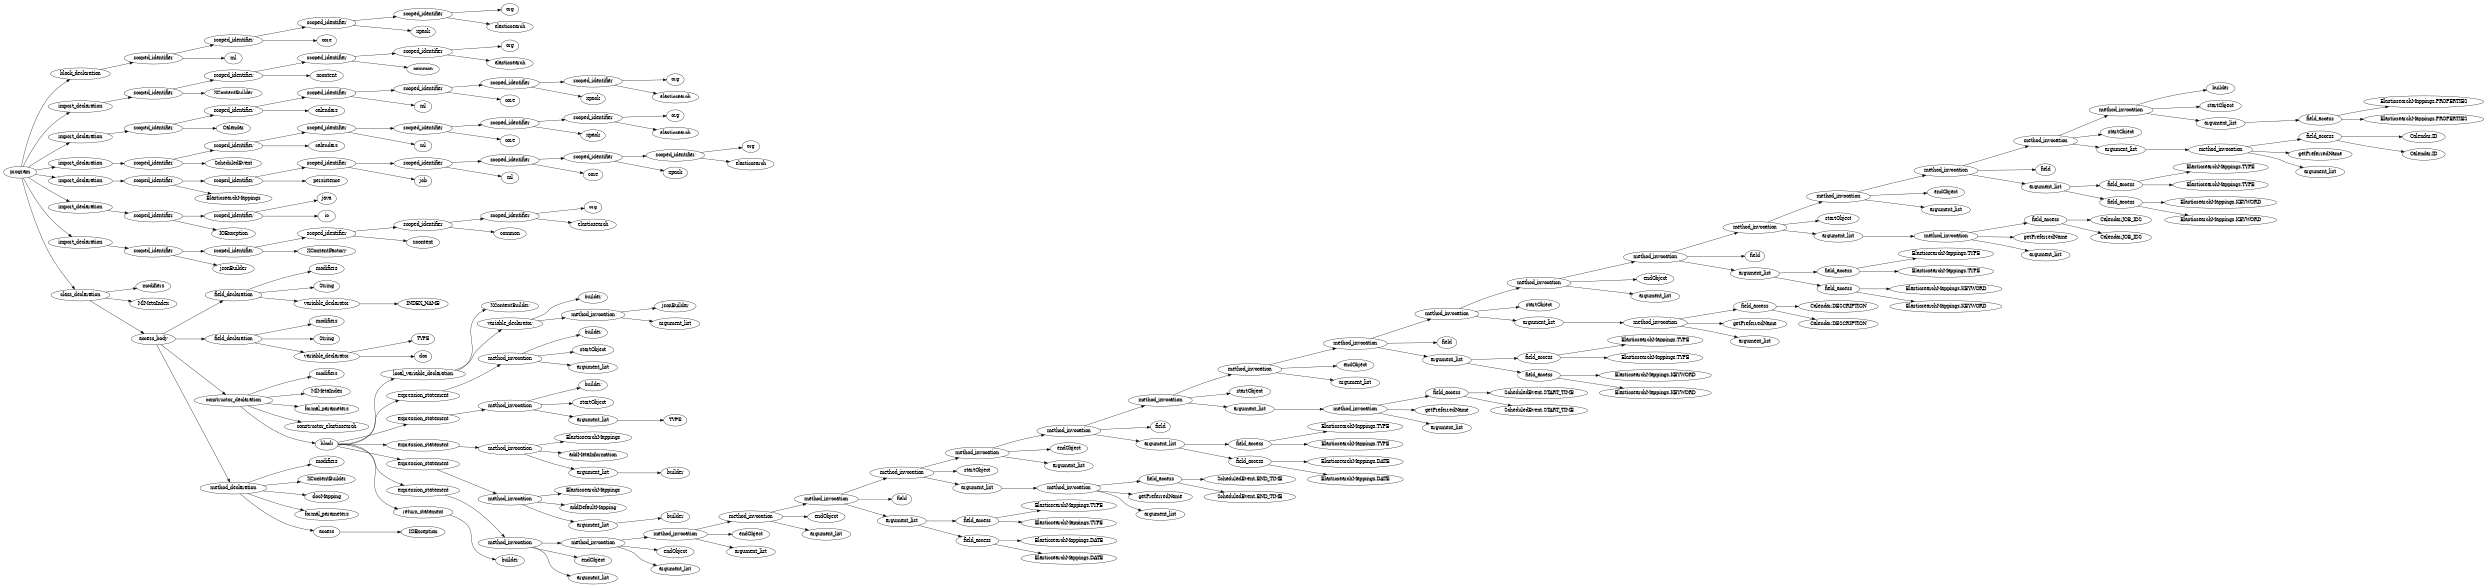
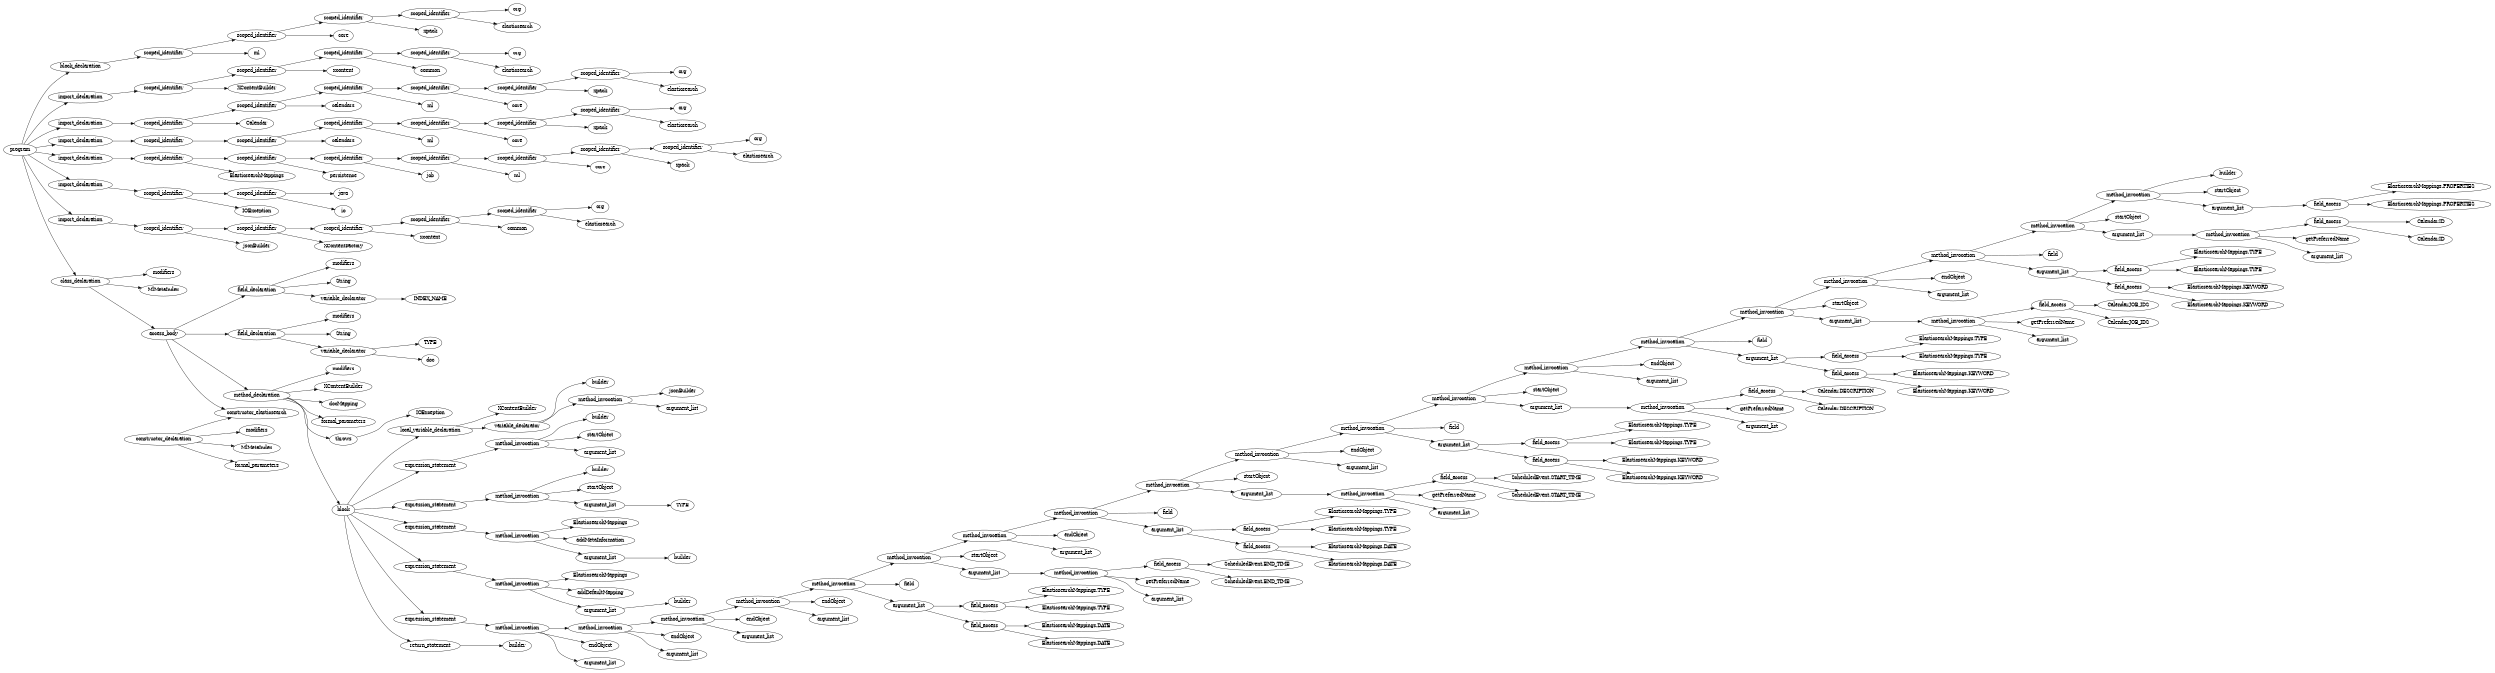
(233, 163) -> none
(192, 369) -> (188, 379)
(273, 430) -> (311, 448)
(327, 532) -> (343, 439)
